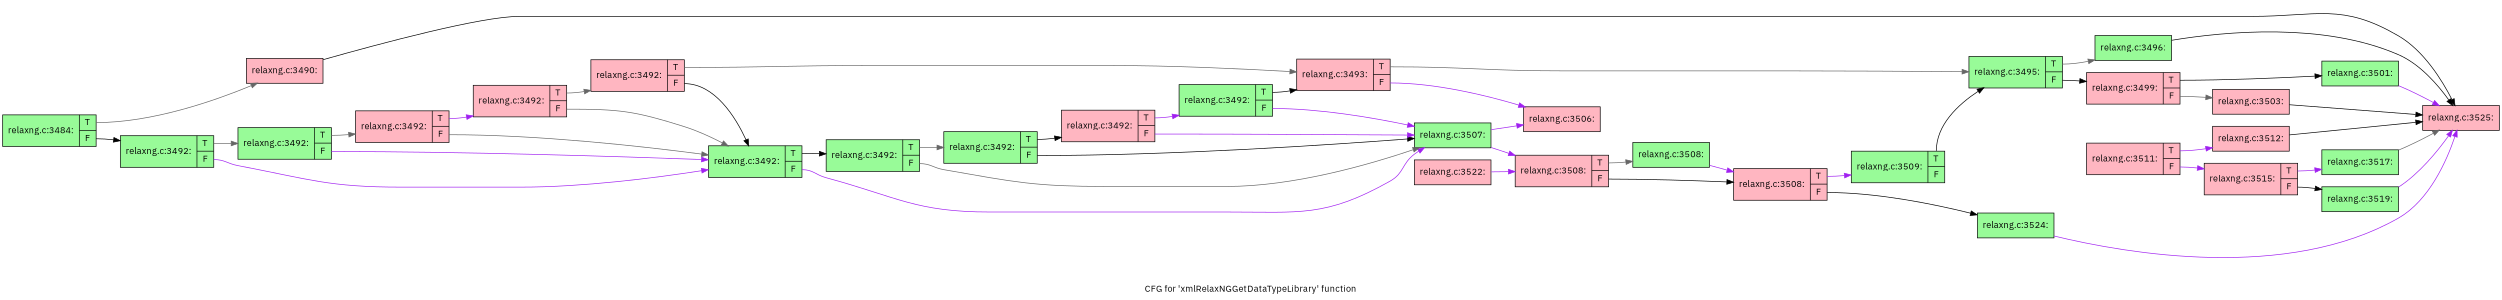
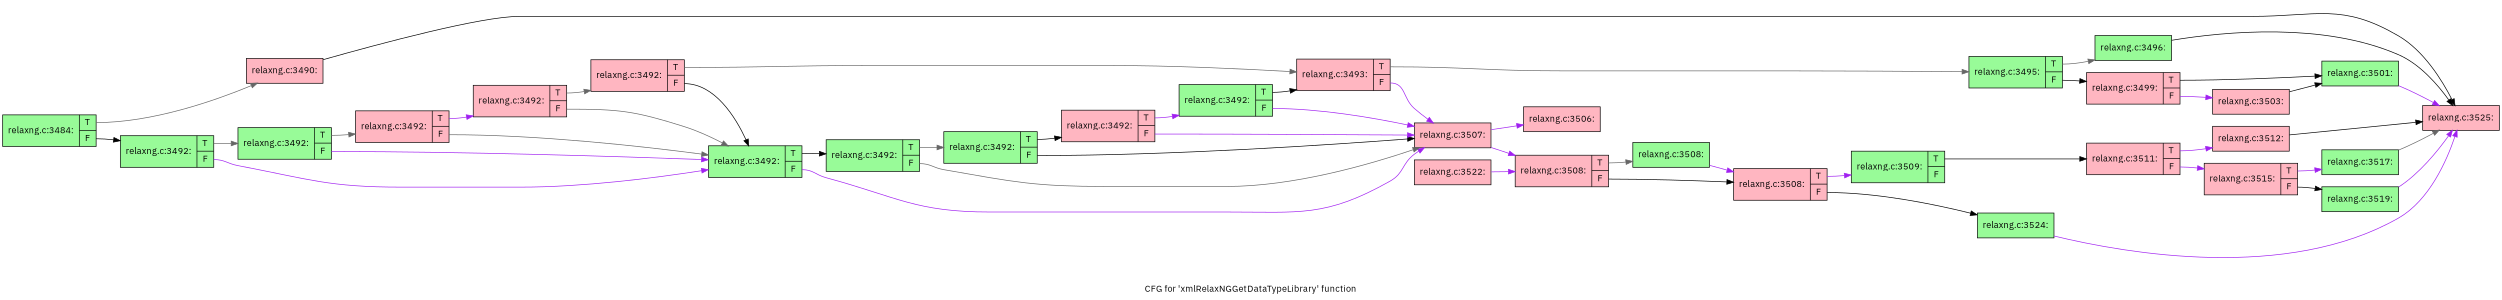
(1455, 90) -> (1408, 101)
(2193, 97) -> (2193, 97)
(2353, 110) -> (2302, 88)
(1950, 116) -> (2012, 159)
(1453, 135) -> (1453, 135)
